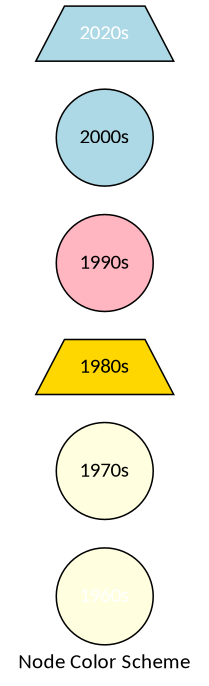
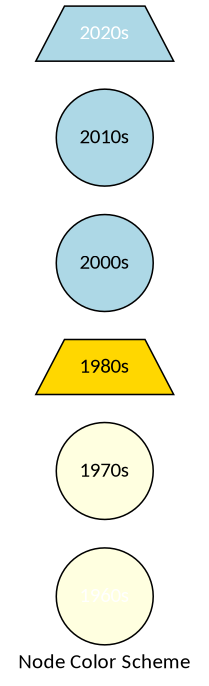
none -> (105, 138)
(105, 263) -> none
